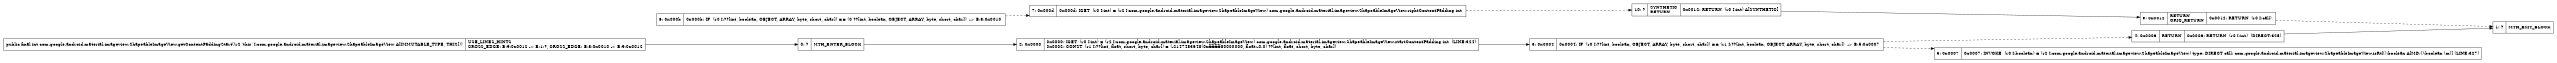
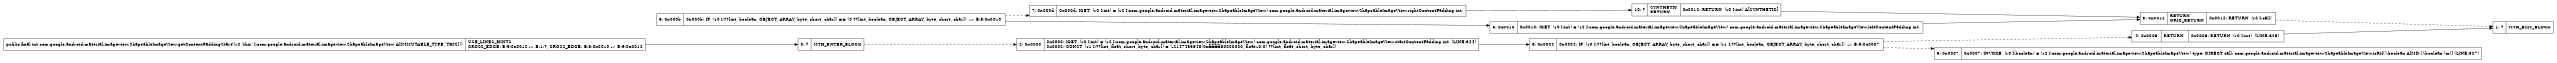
(1547, 10) -> (1547, 10)
none -> (1706, 27)
(2234, 36) -> (2235, 36)
(939, 44) -> (939, 44)
